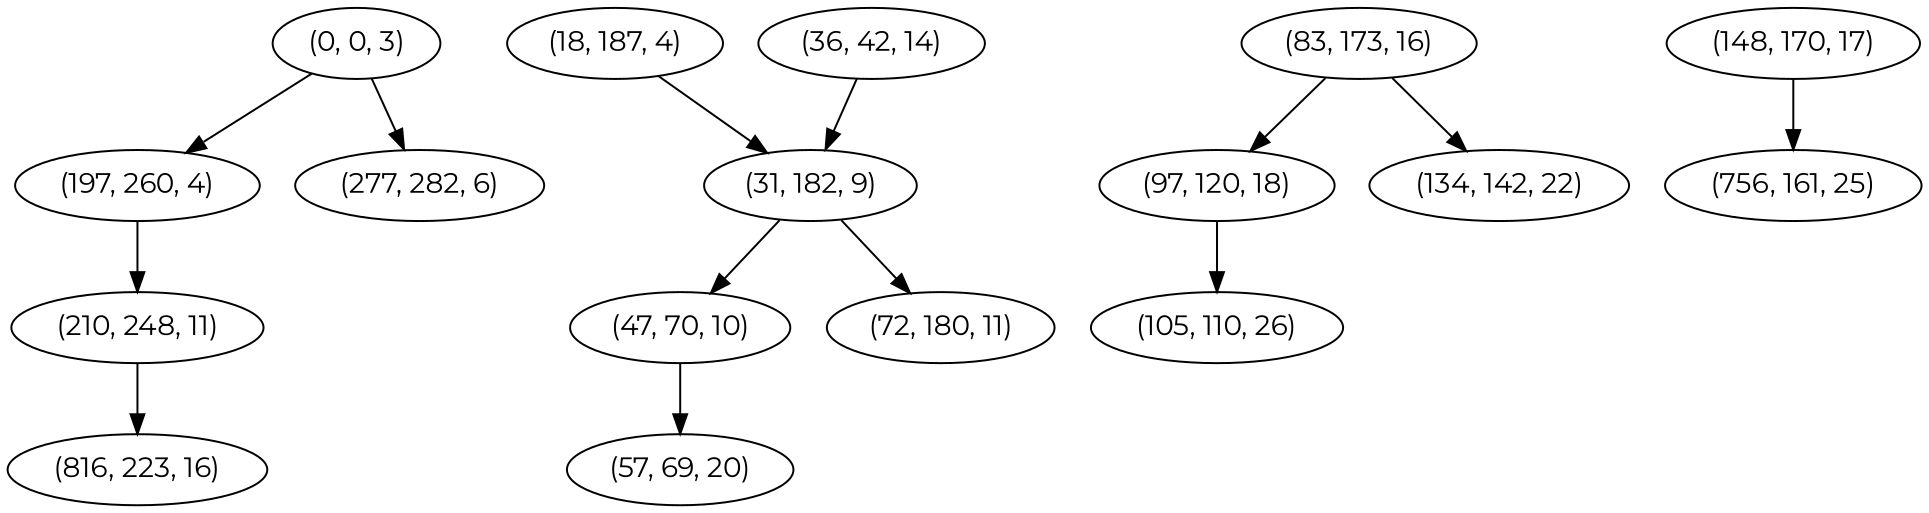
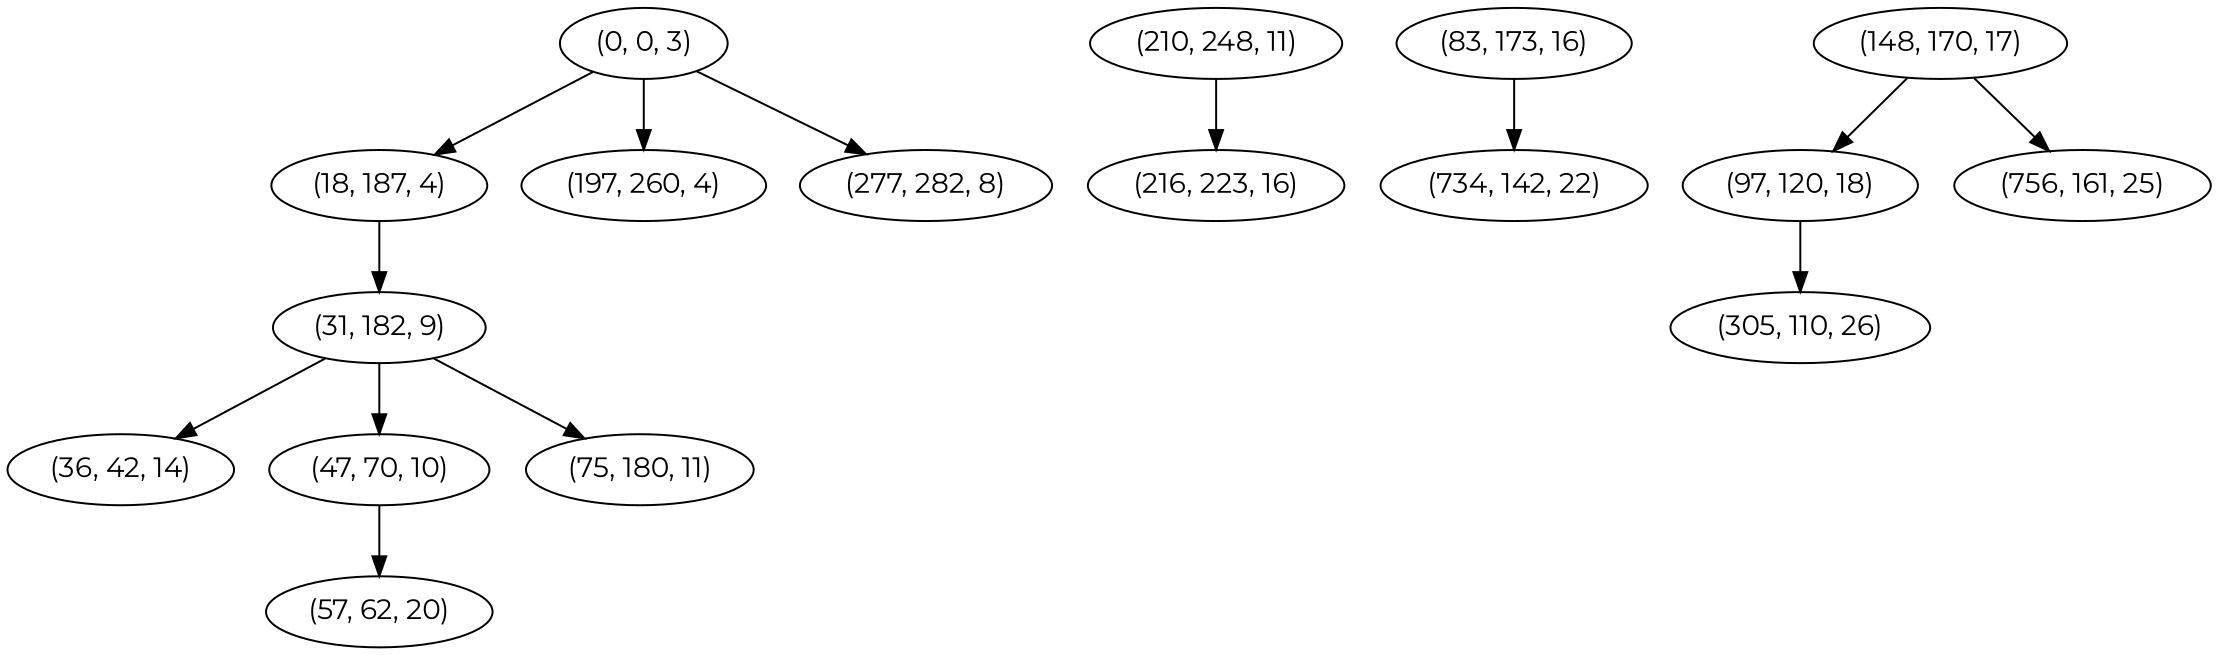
(845, 105) -> (259, 394)
(1295, 108) -> (1877, 108)
none -> (523, 109)
(420, 186) -> (926, 186)
(1499, 186) -> (1514, 186)
(137, 247) -> none
(941, 328) -> (640, 470)
(1217, 328) -> (1800, 328)
(137, 470) -> (1216, 186)
(680, 470) -> (379, 612)
